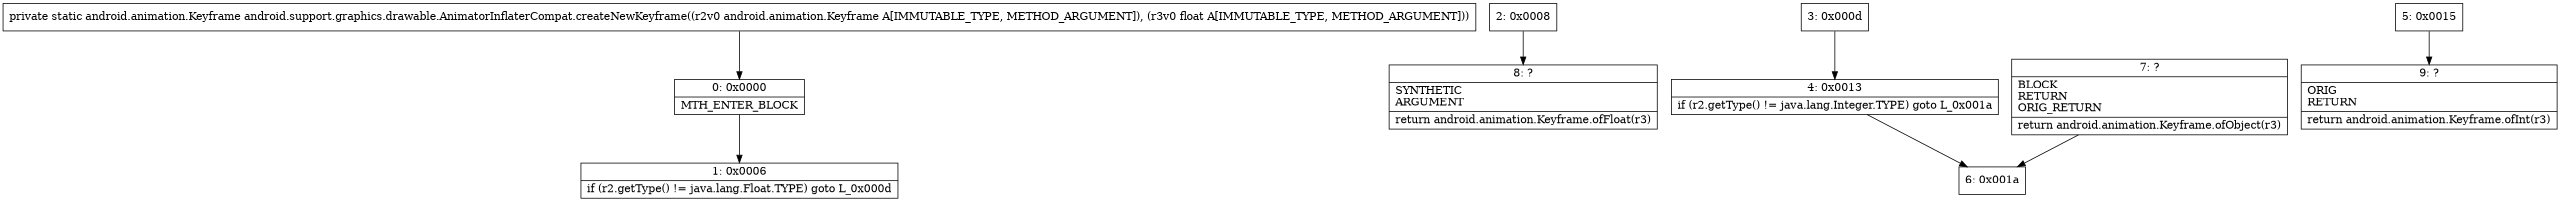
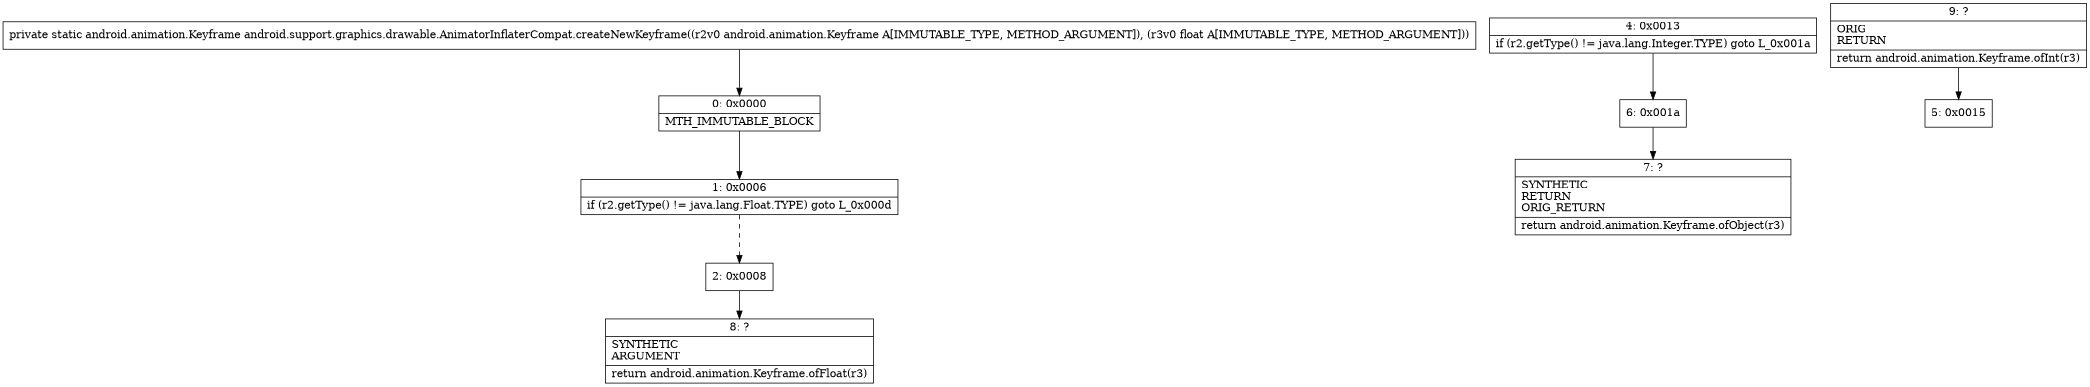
(1835, 17) -> none
(2429, 44) -> (1959, 80)
(2038, 85) -> (1555, 185)
(739, 105) -> (739, 122)
(2051, 149) -> (1653, 139)
none -> (739, 235)
